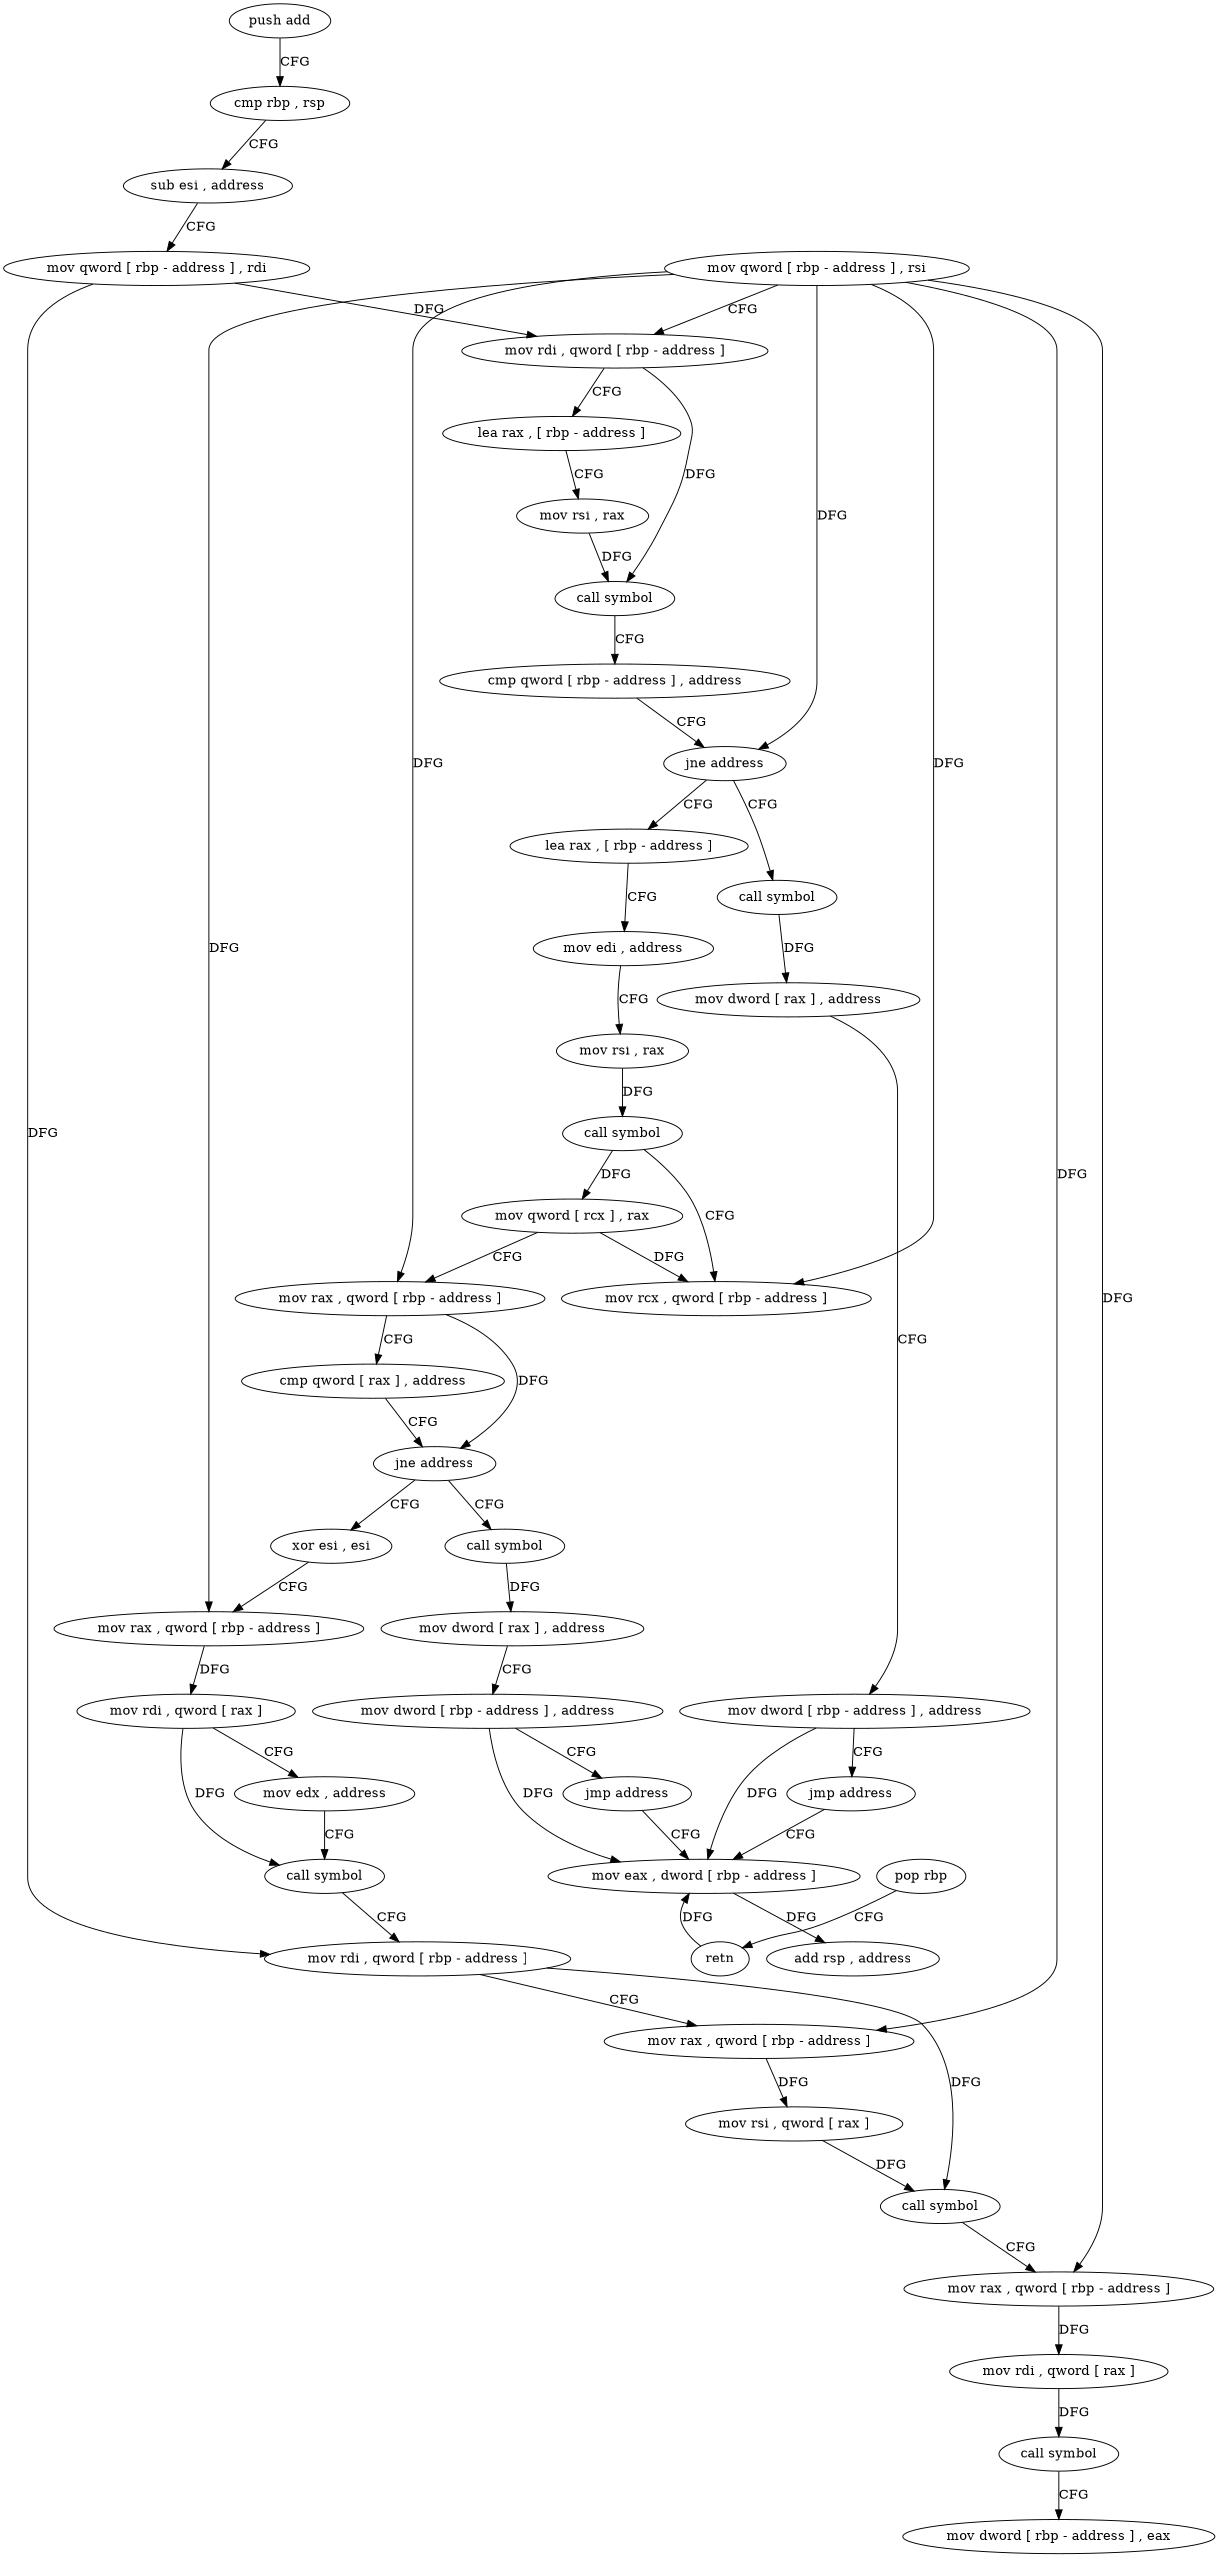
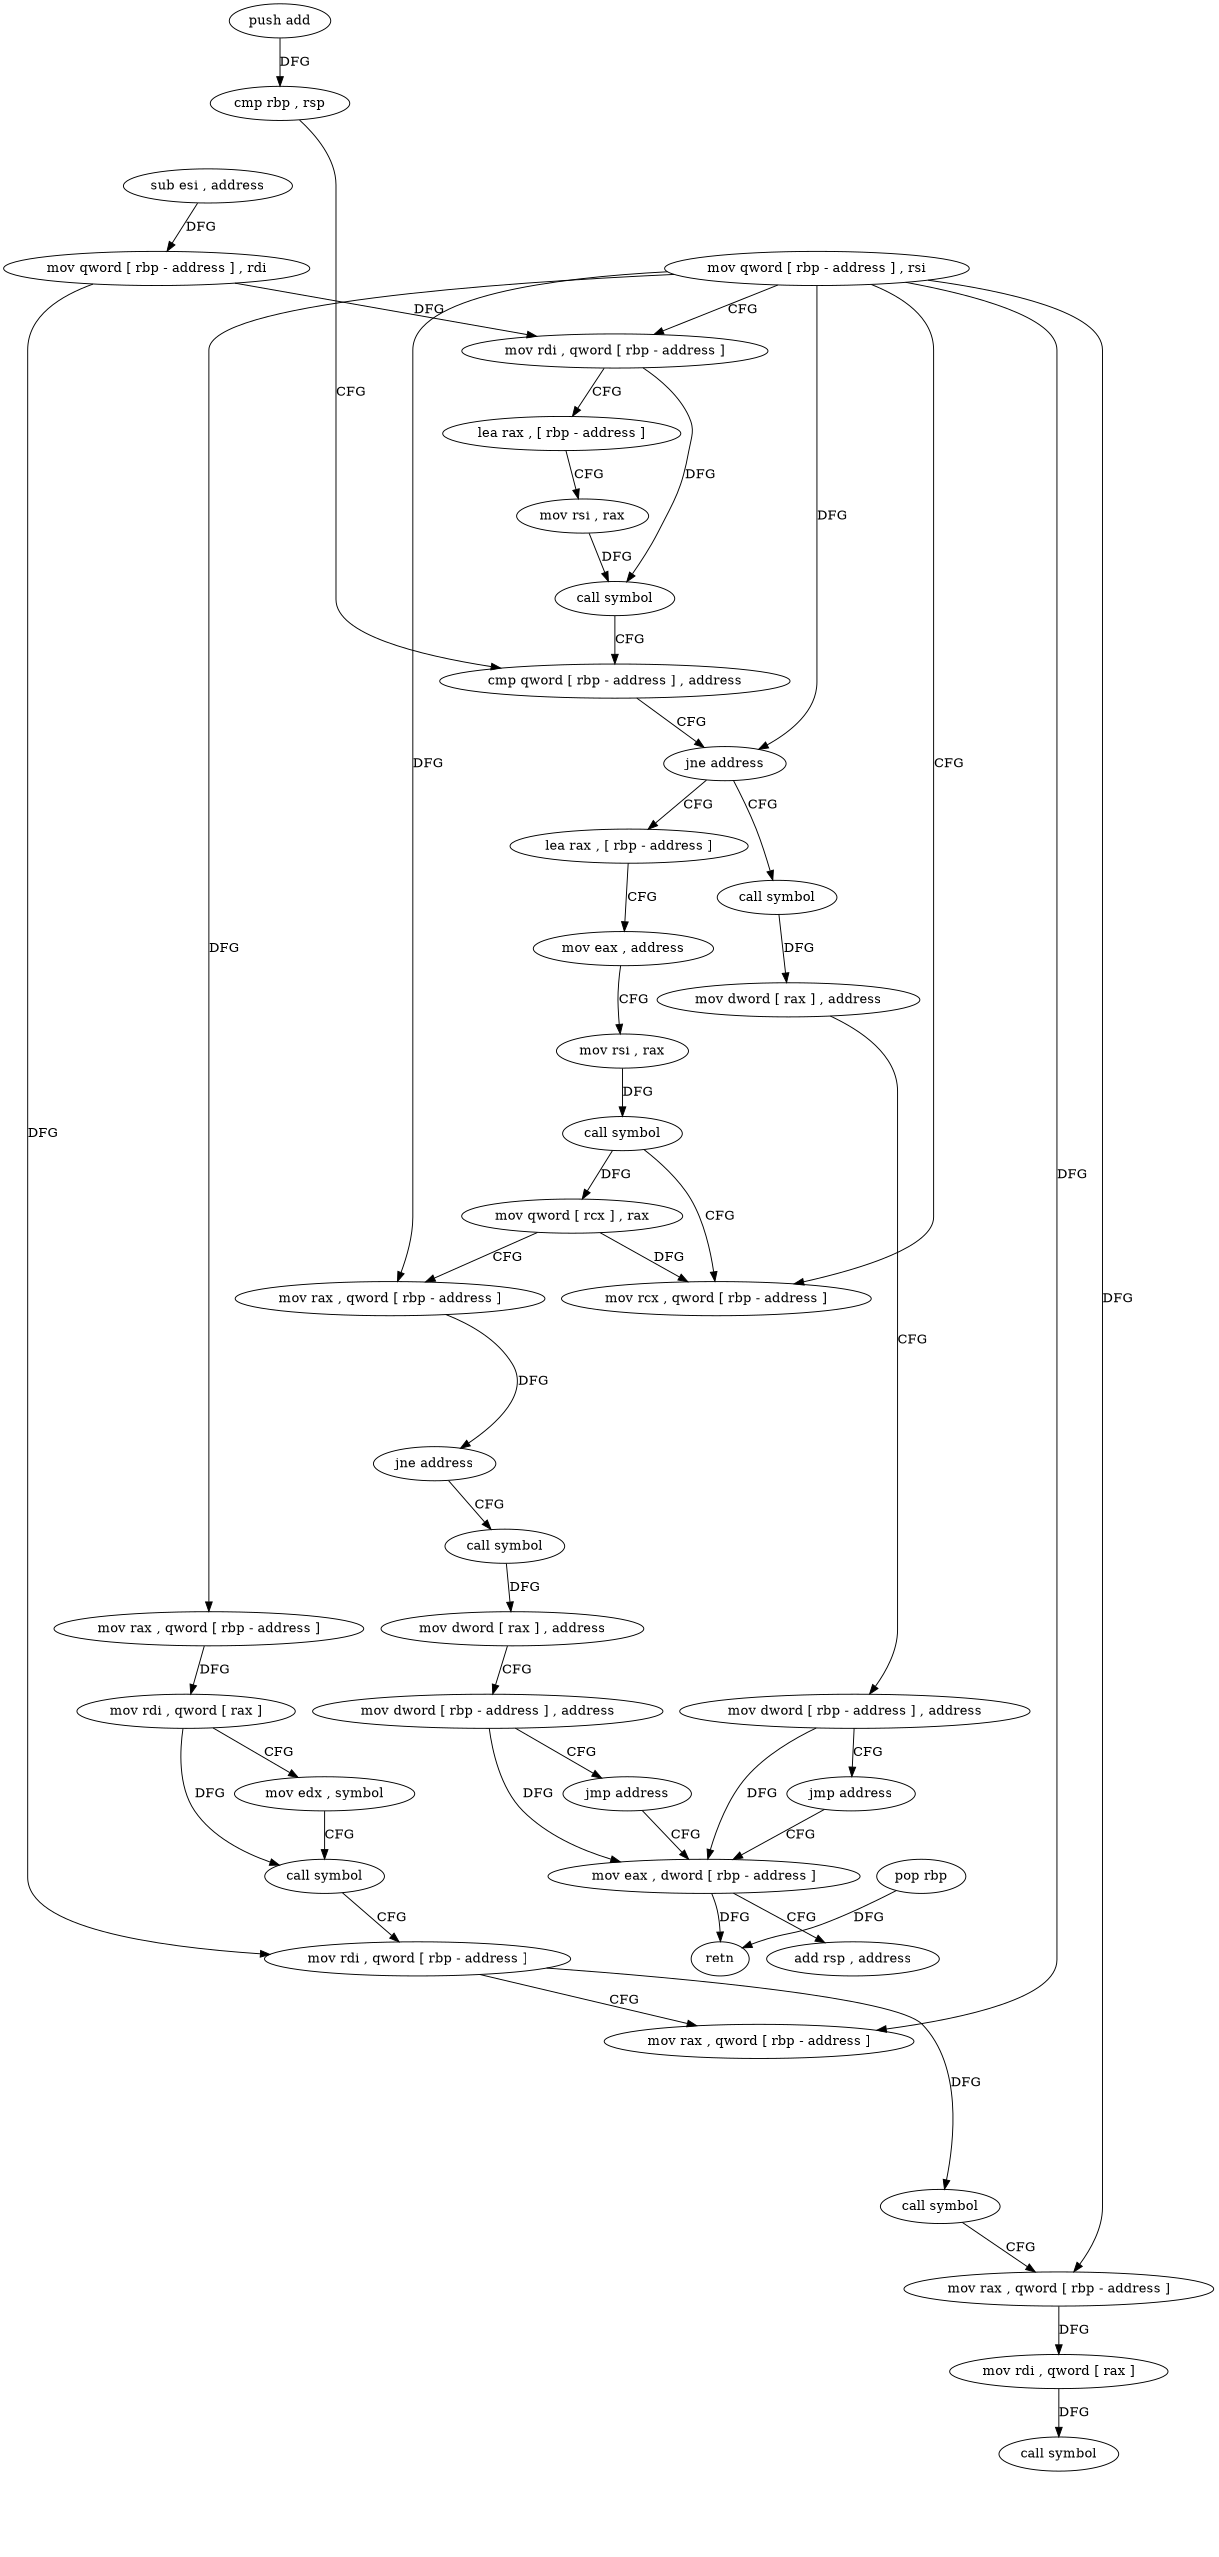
(295, 62) -> (295, 62)
(247, 141) -> (336, 443)
(201, 227) -> (201, 227)
(949, 764) -> (949, 764)
(623, 949) -> (623, 949)
(373, 1381) -> none
(331, 1546) -> none
(325, 1794) -> (325, 1794)
(802, 1918) -> (802, 1918)
(869, 1918) -> (869, 1918)
(683, 1927) -> (718, 1912)
(794, 2124) -> none
(1059, 2537) -> none
